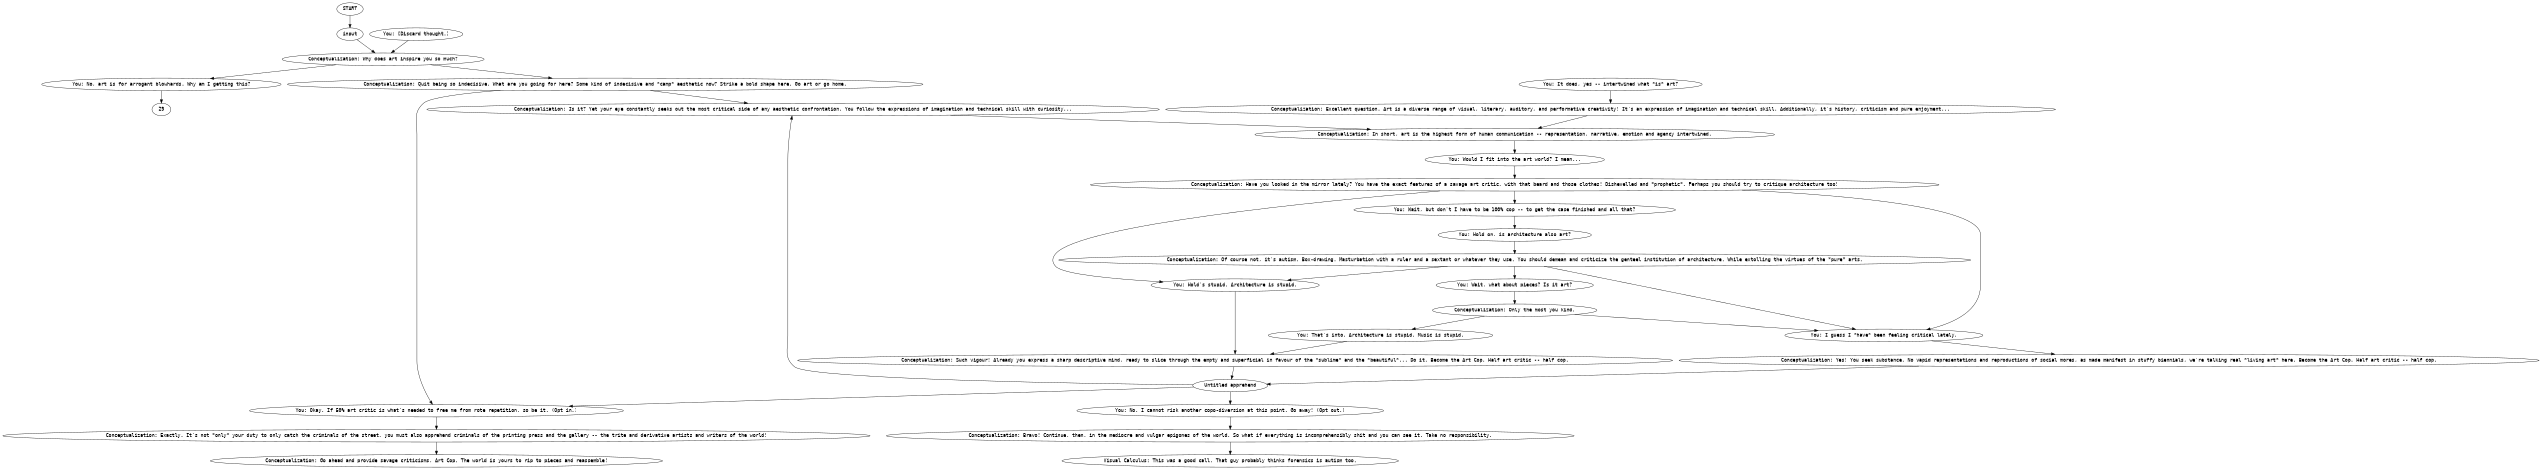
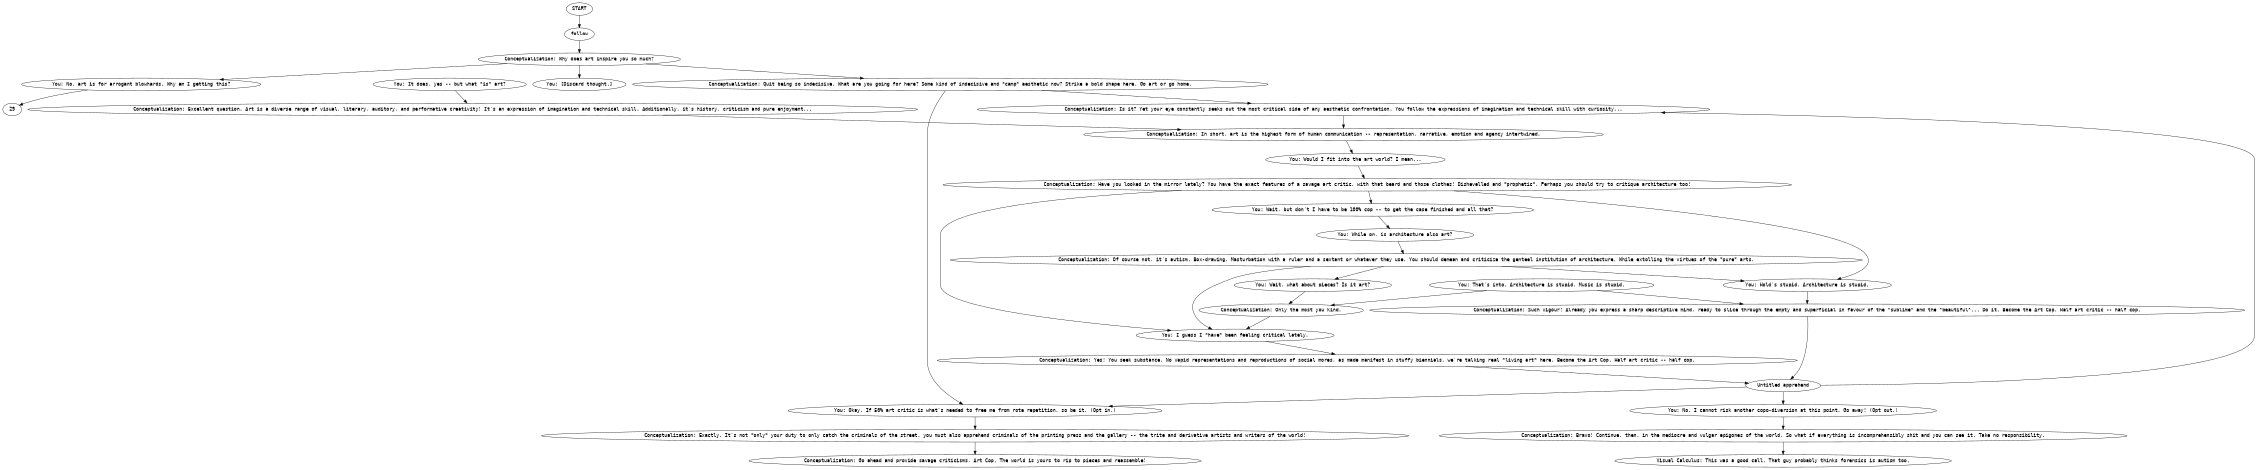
(350, 34) -> (579, 34)
(401, 46) -> (579, 70)
(1611, 84) -> (450, 84)
(1515, 235) -> (1395, 235)
(1450, 322) -> (1411, 298)
